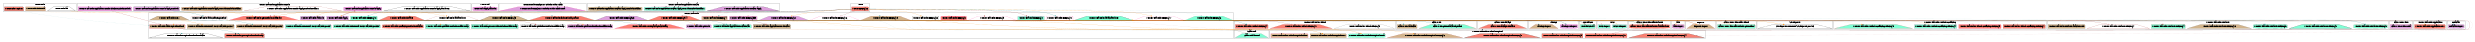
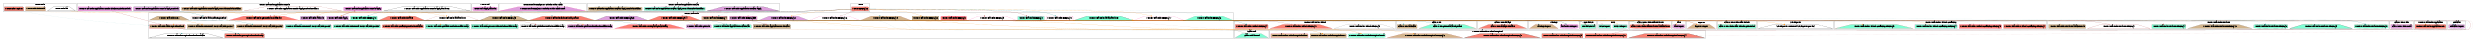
(925, 18) -> (925, 18)
(1569, 26) -> (1569, 26)
